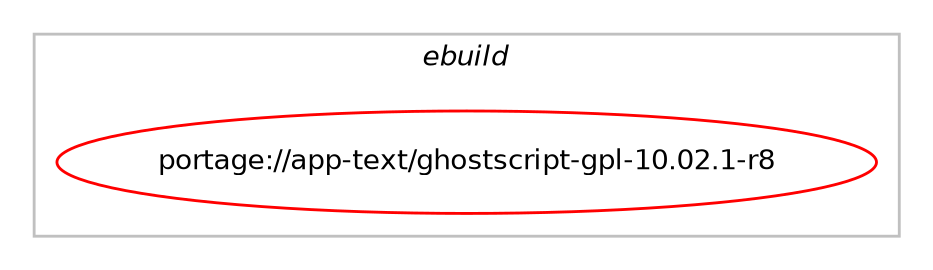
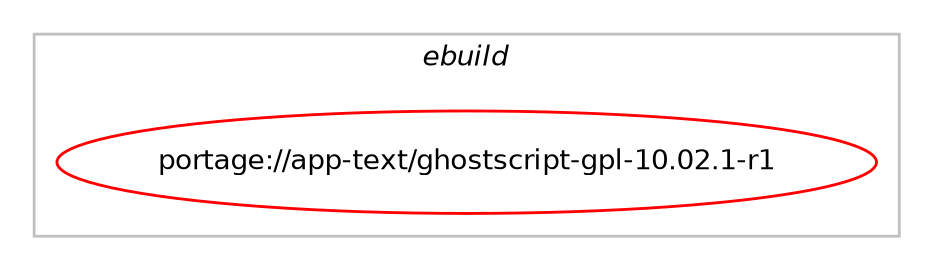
(467, 162) -> (467, 162)
